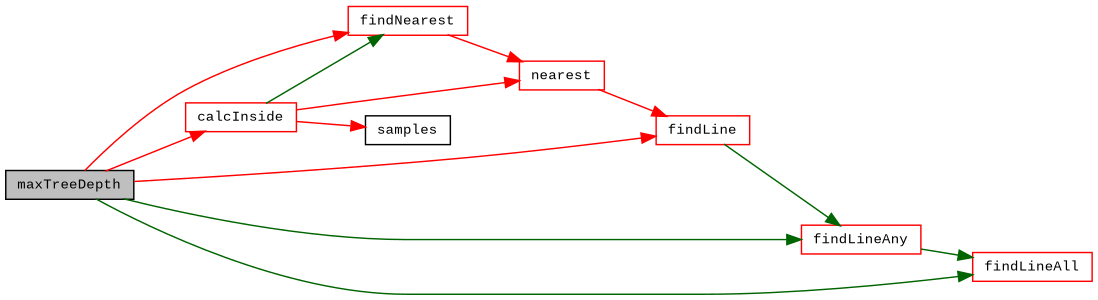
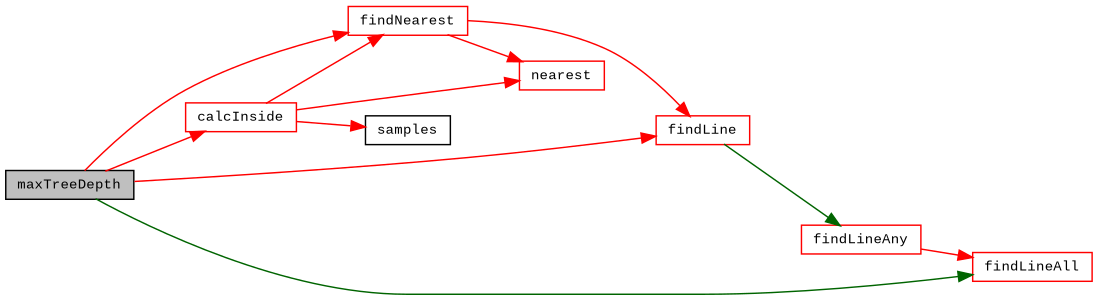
(318, 73) -> (318, 73)
(625, 100) -> (584, 40)
(453, 240) -> none
(940, 252) -> (940, 252)
